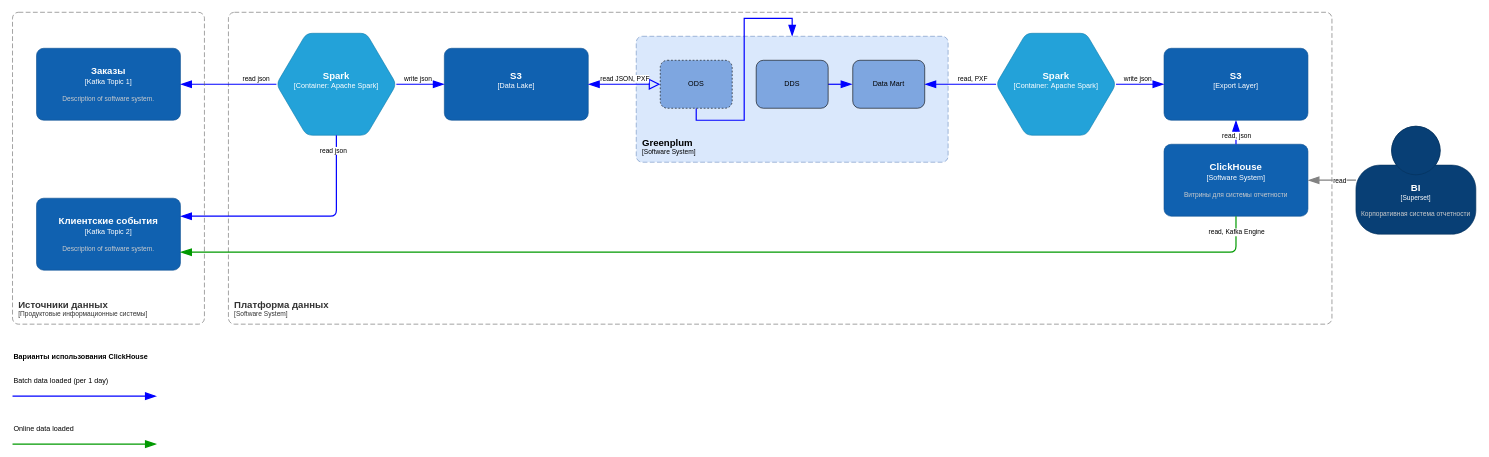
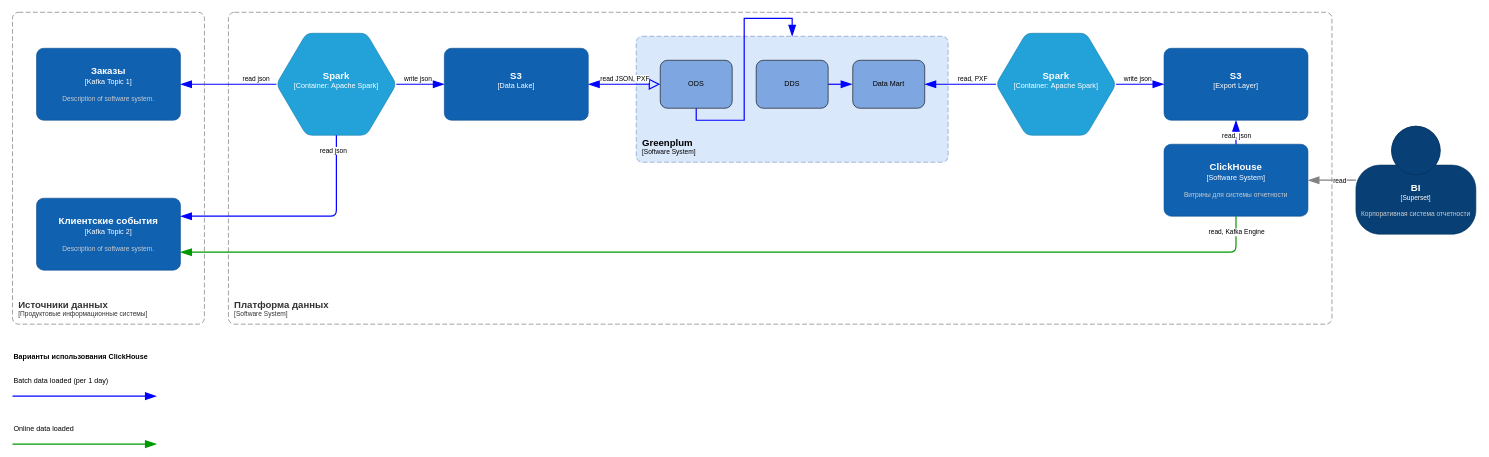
(696, 84) -> (696, 84)
